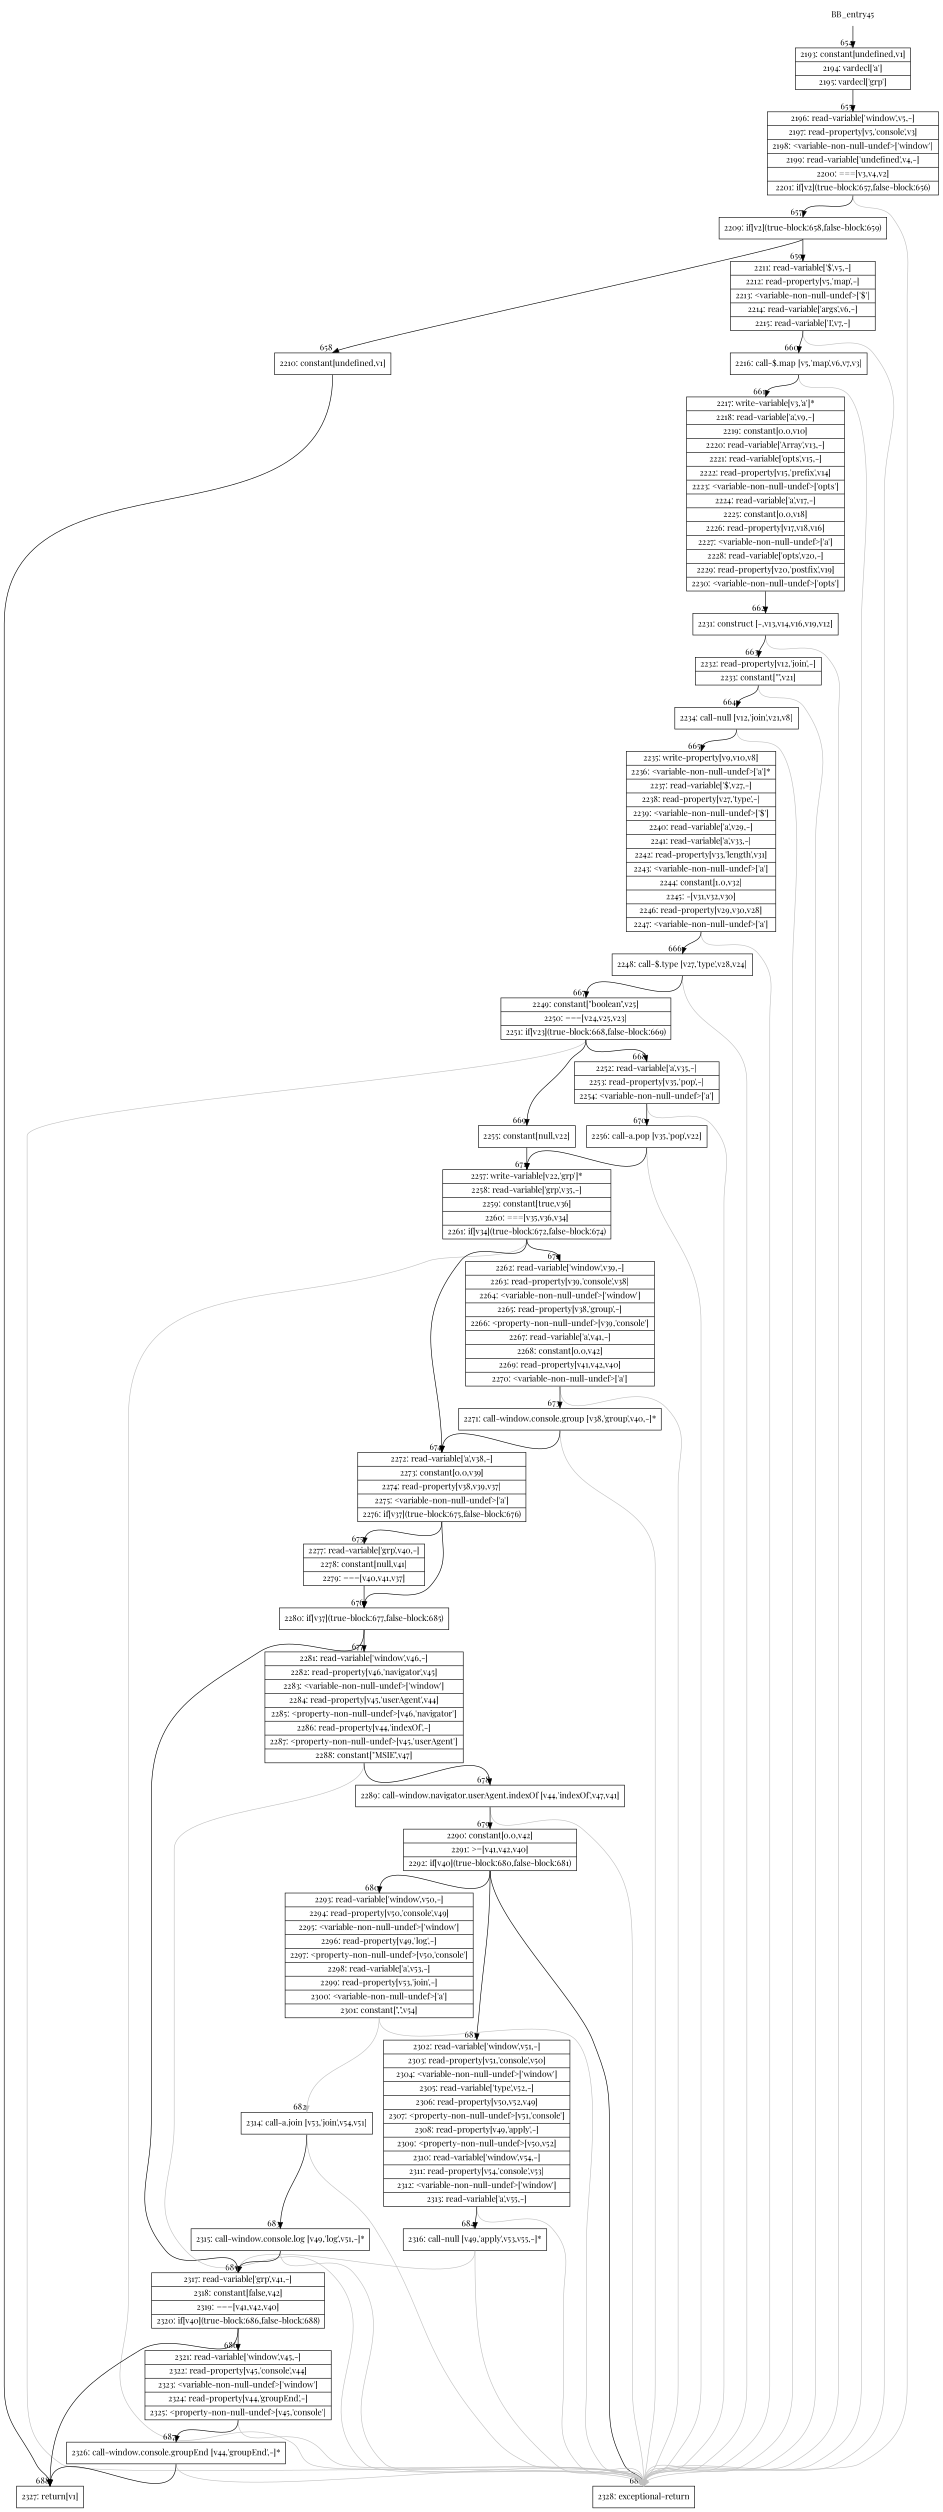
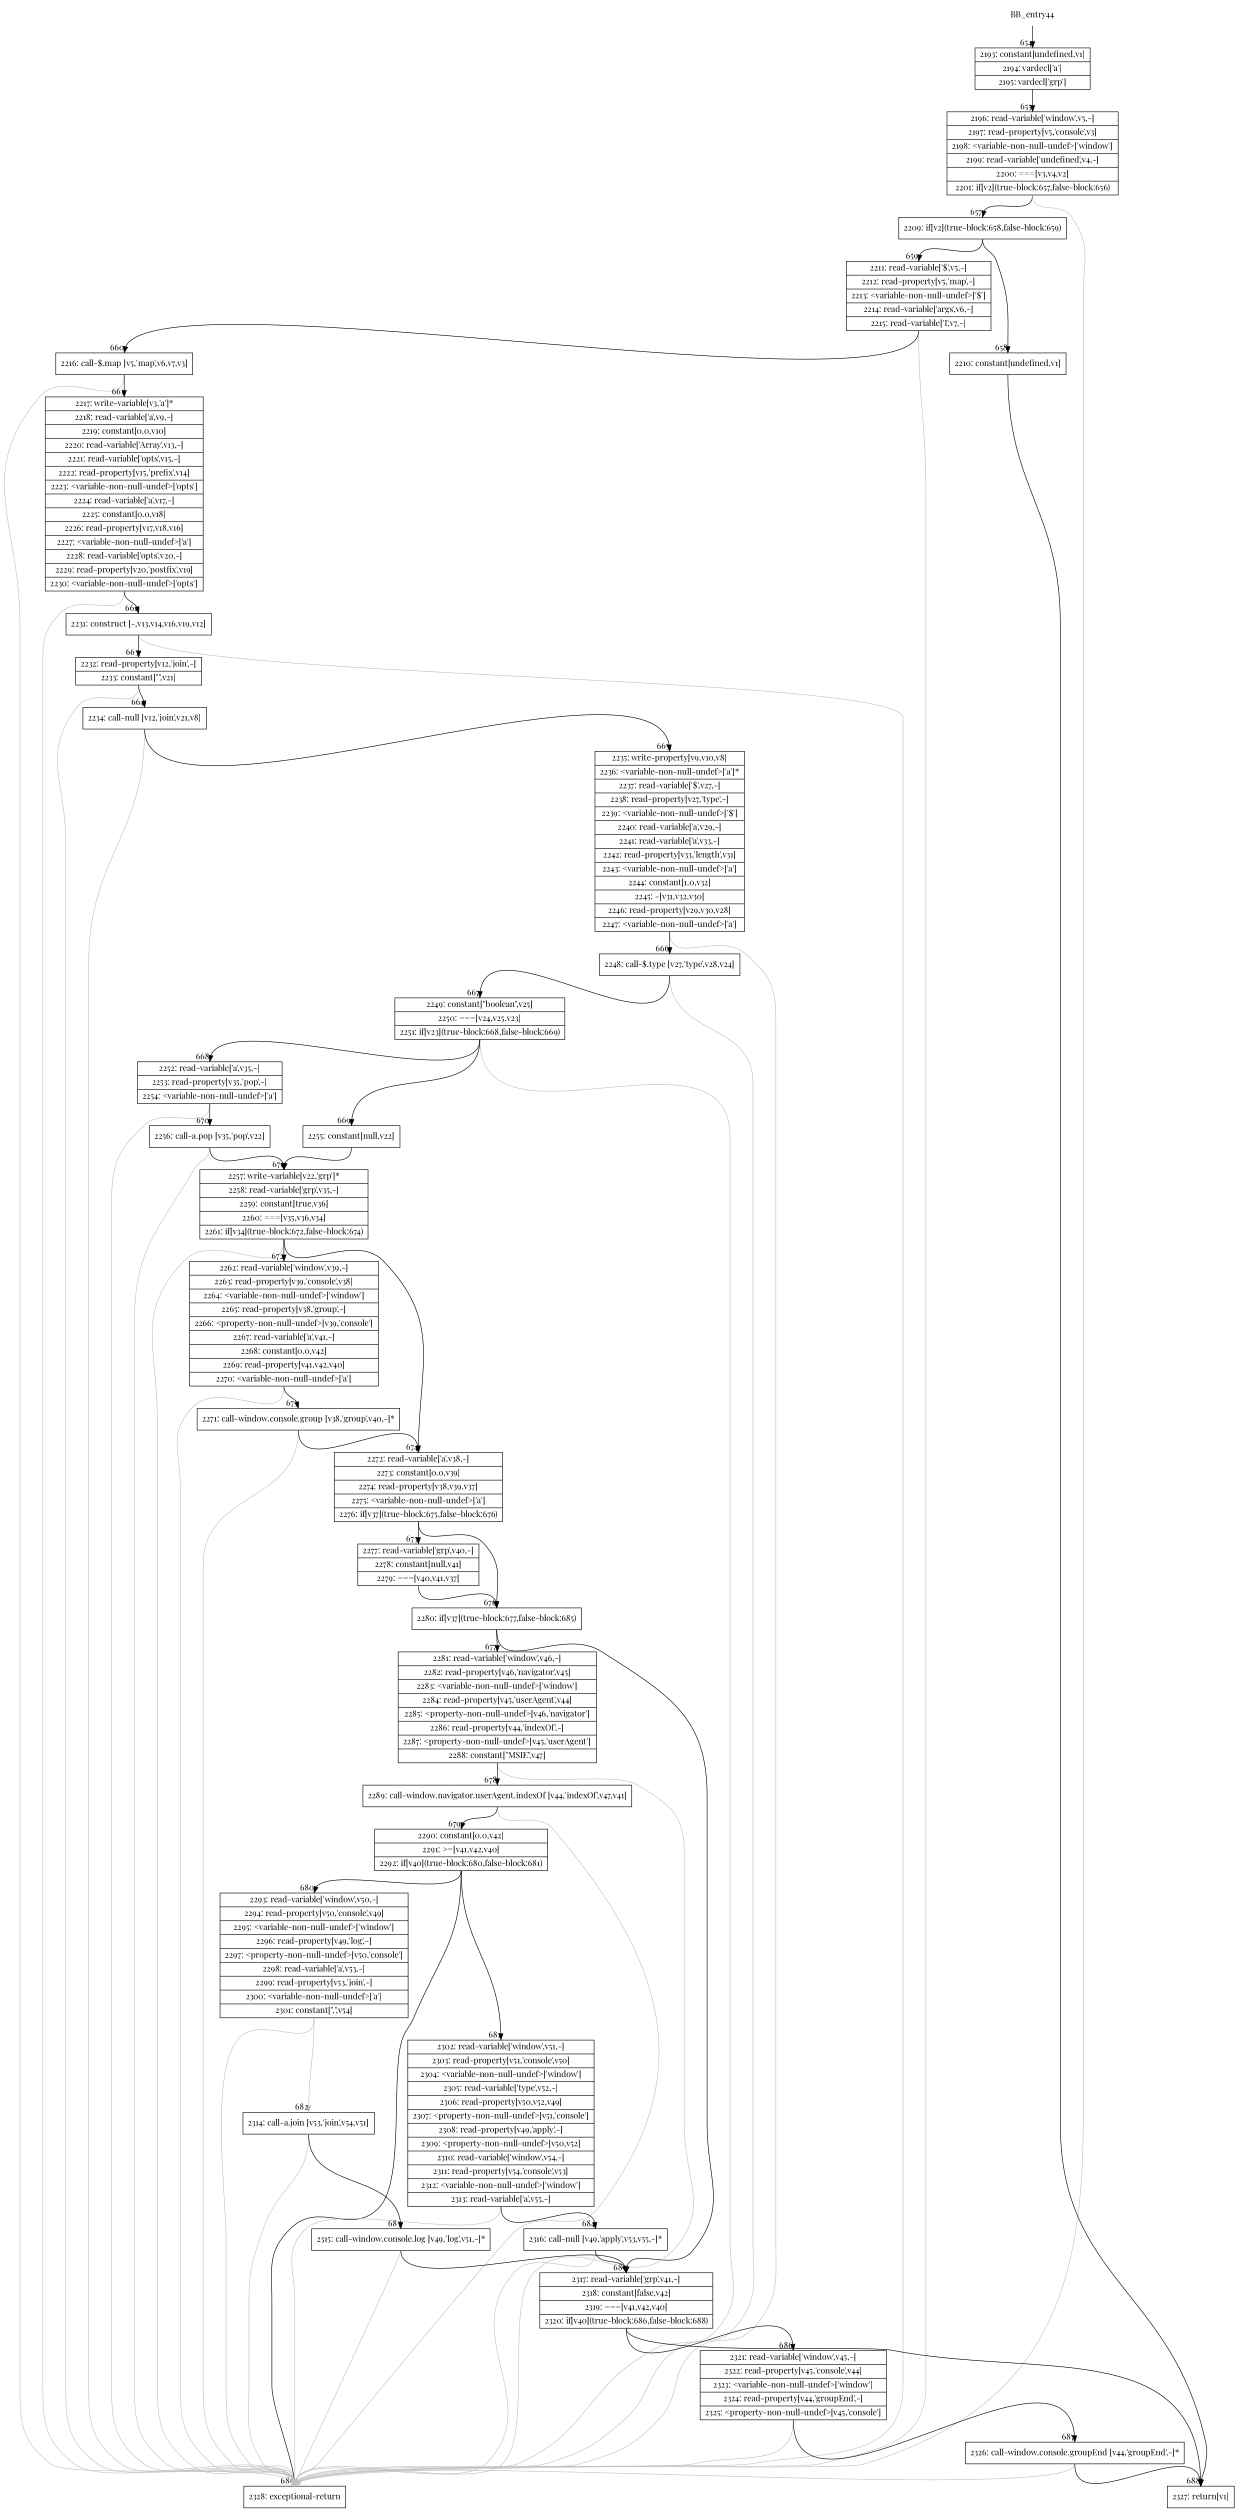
(853, 15) -> (1033, 15)
none -> (43, 1617)
(359, 2262) -> (608, 2261)
